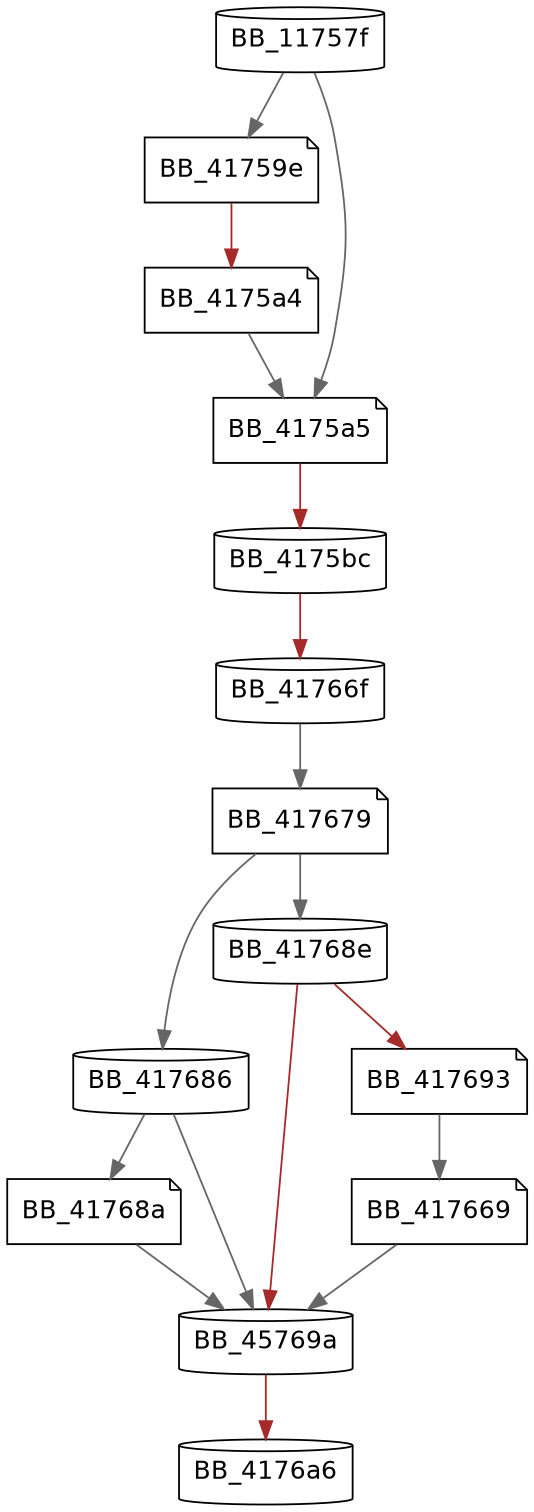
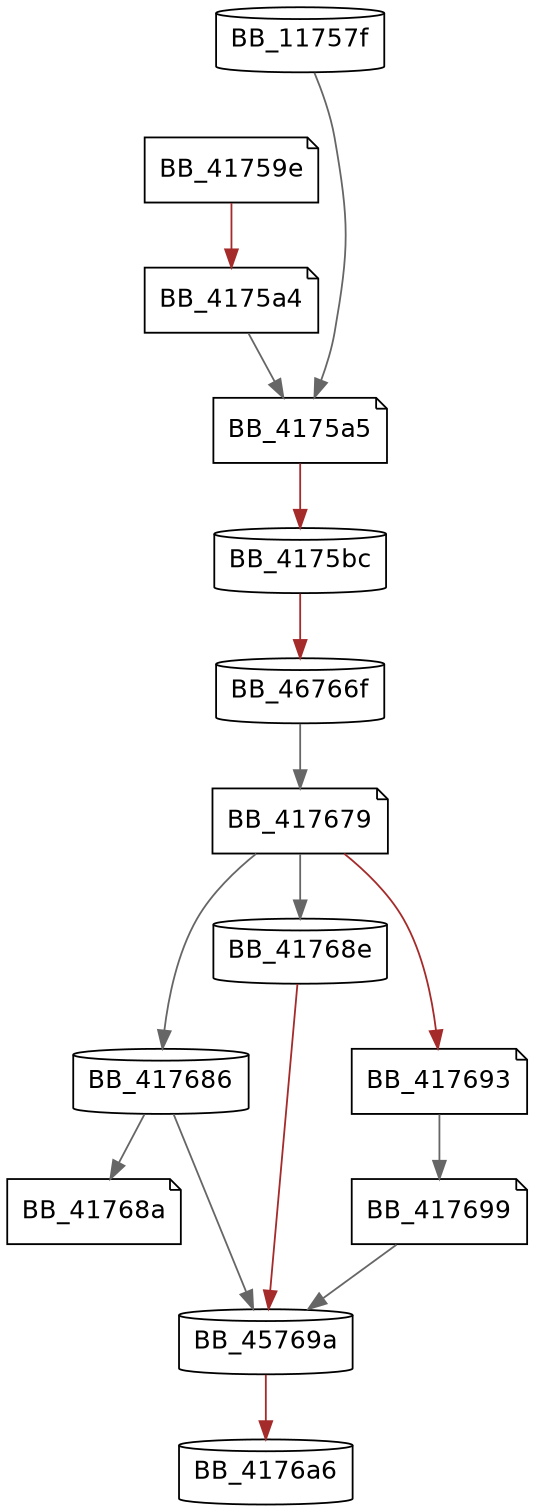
(270, 97) -> none
(300, 691) -> (300, 691)
(363, 1010) -> (410, 931)
(439, 1212) -> (439, 1212)
(173, 1271) -> none
